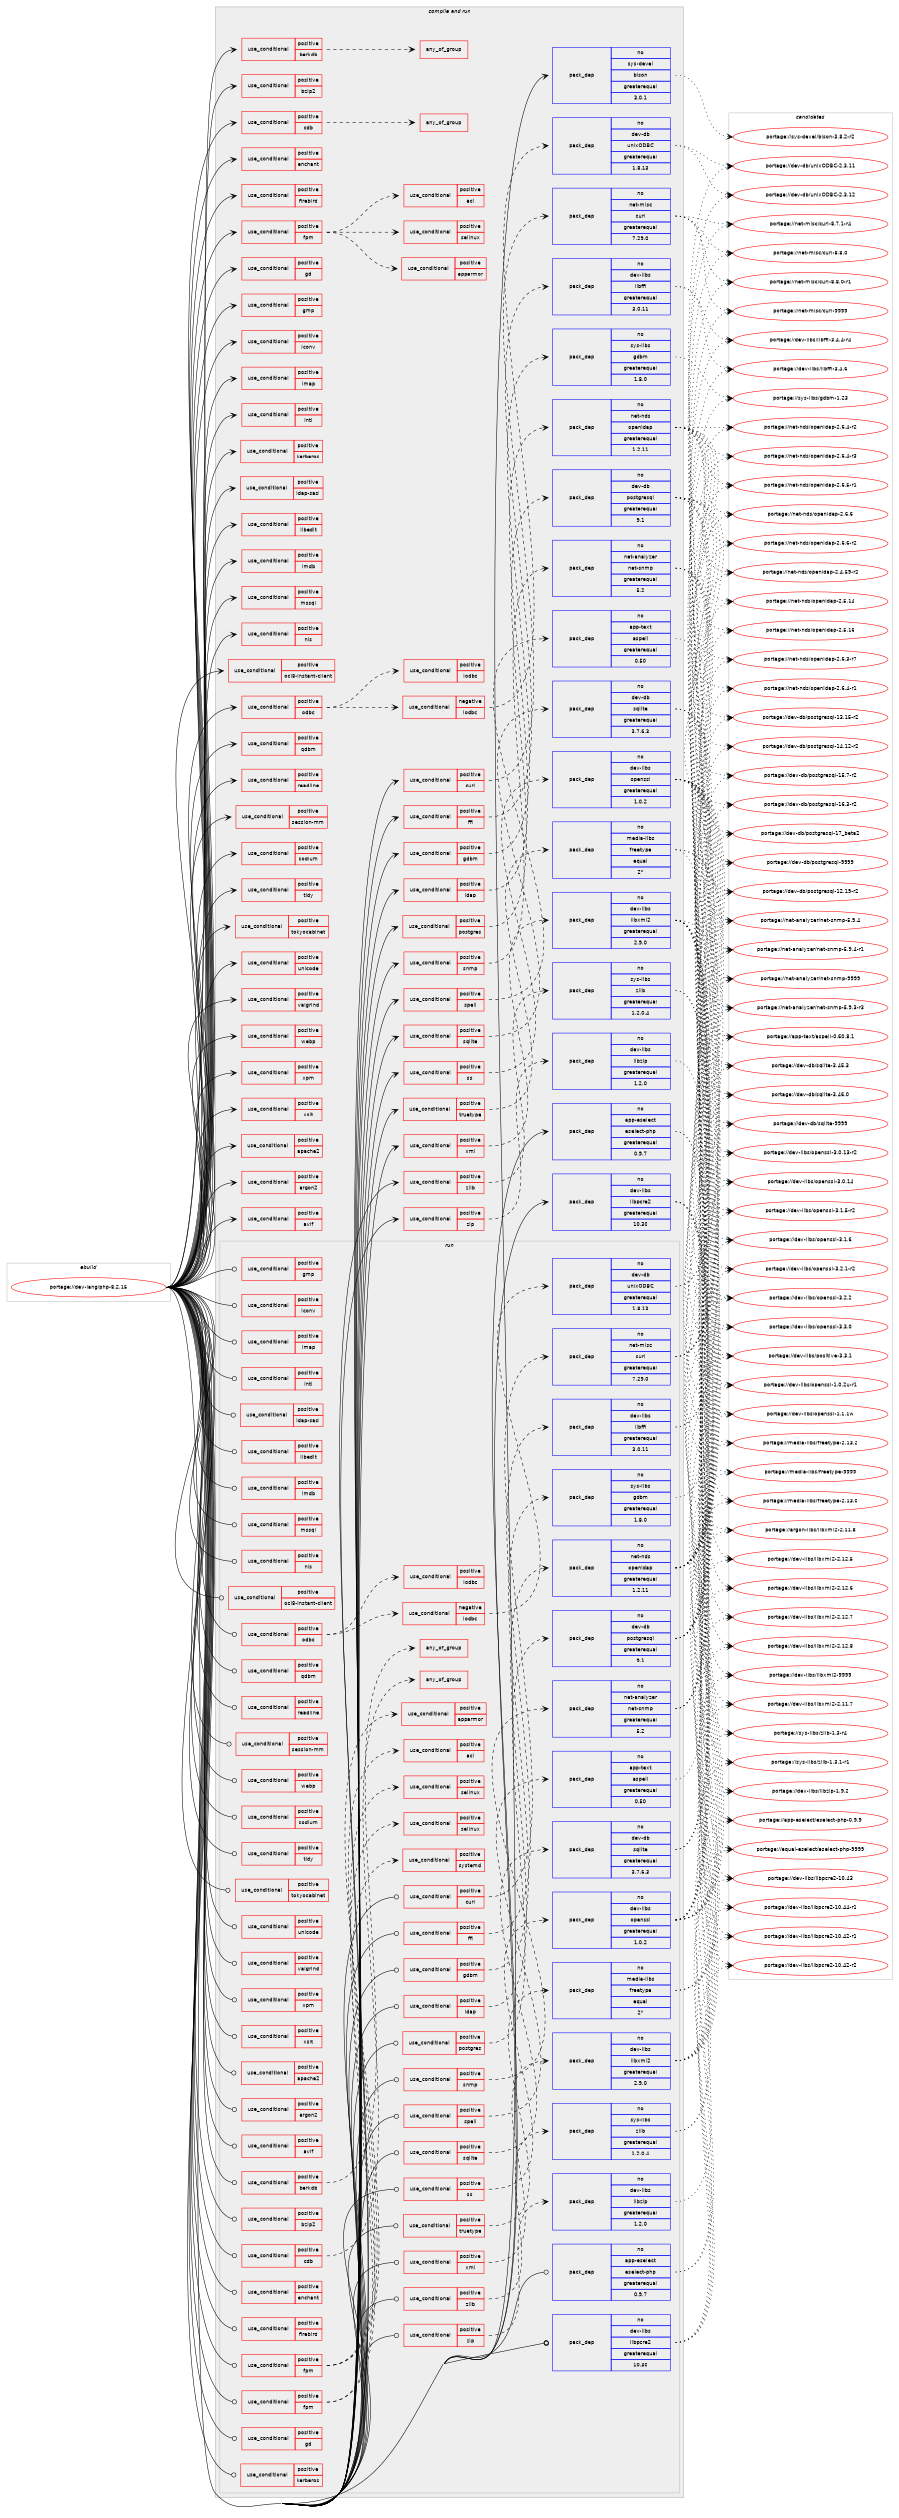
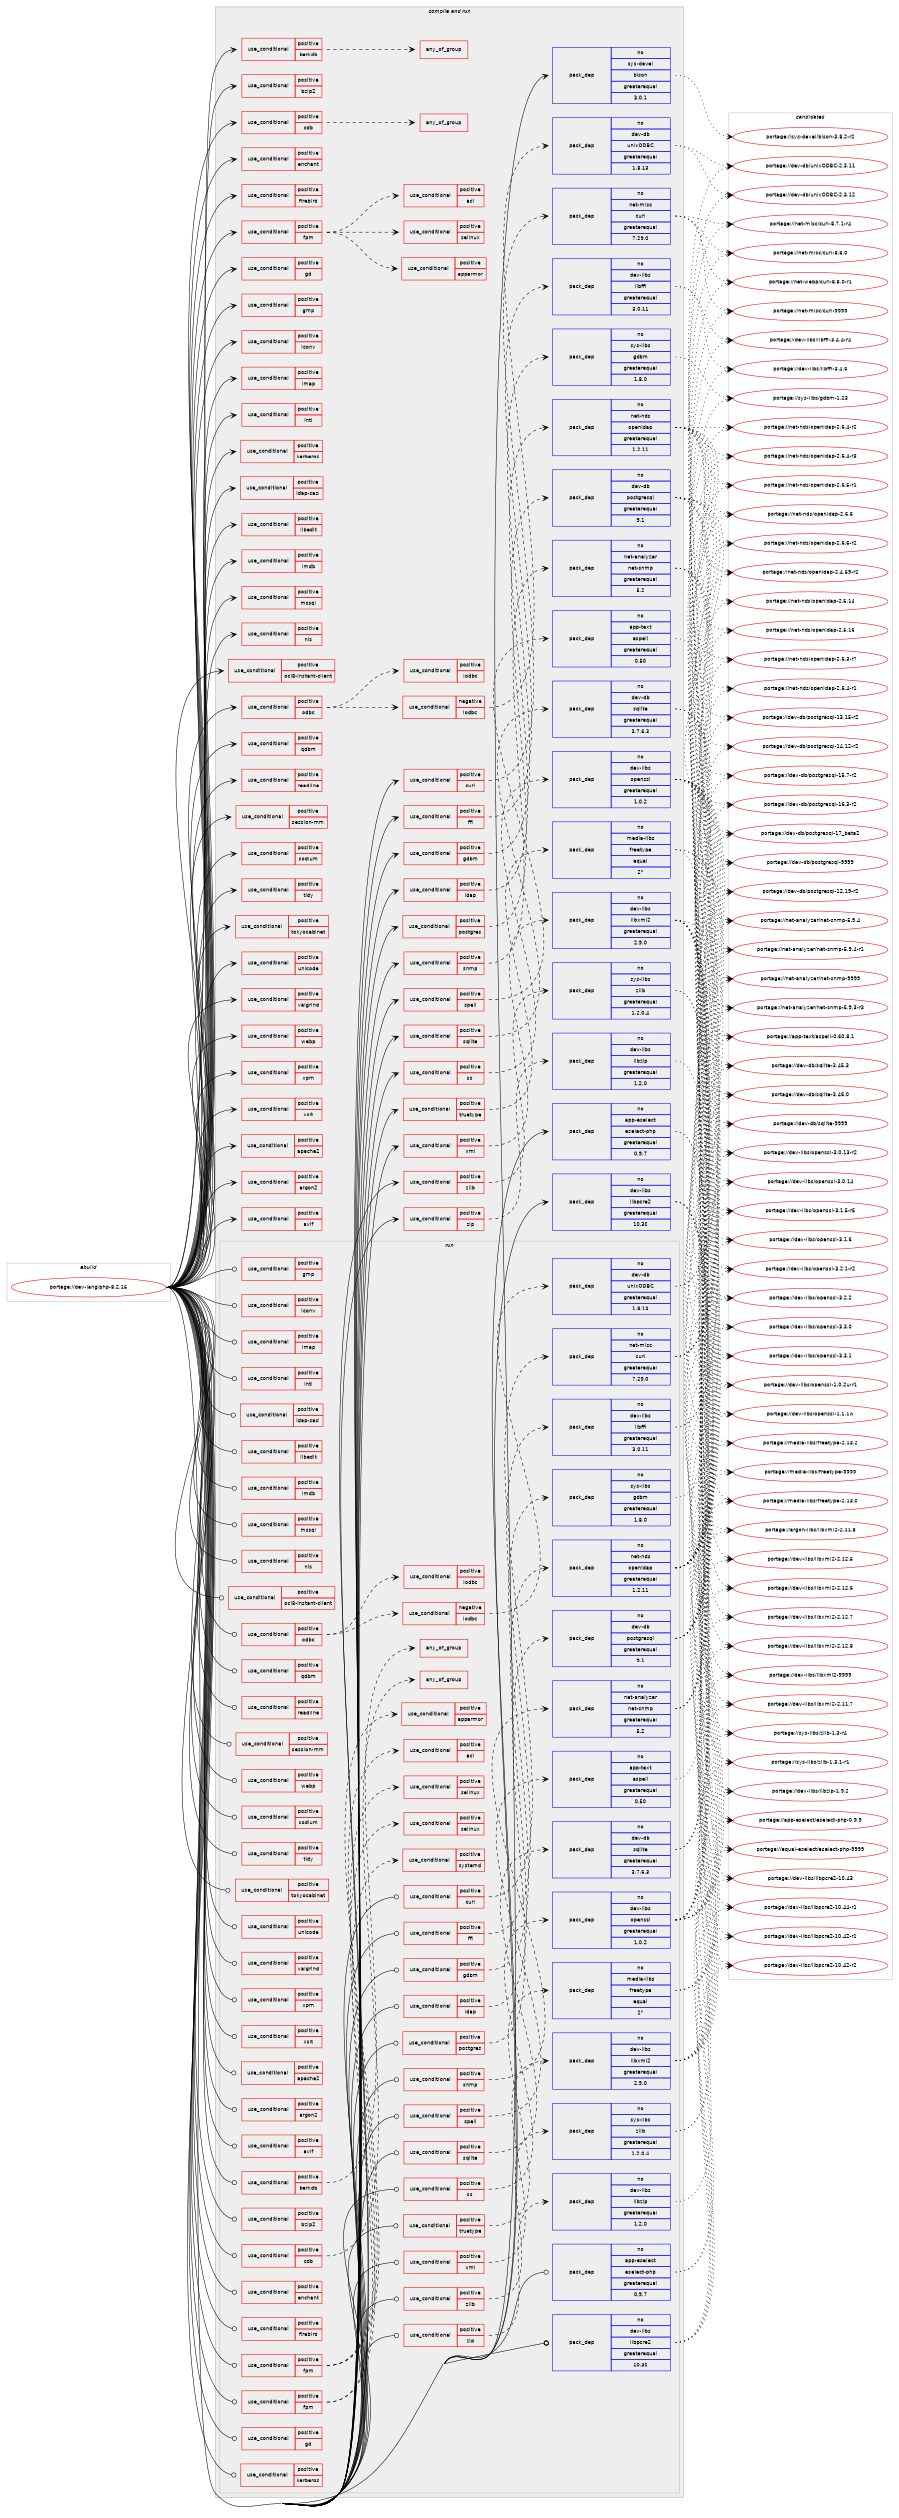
(811, 282) -> (811, 282)
(811, 1211) -> (811, 1211)
(811, 1356) -> (811, 1356)
